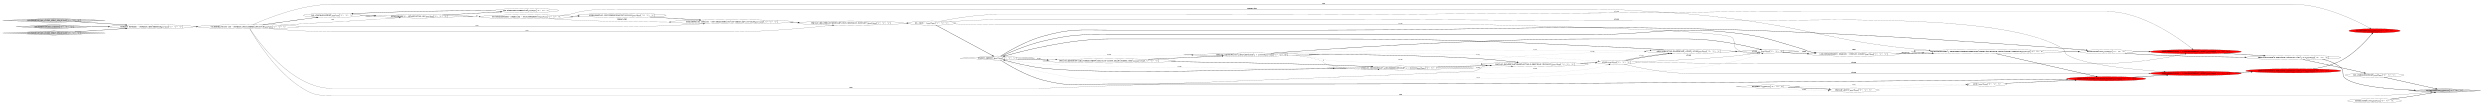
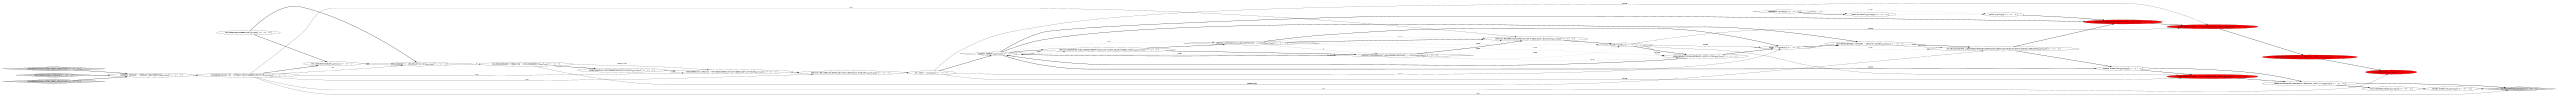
(471, 13) -> (334, 18)
(1616, 62) -> (1625, 45)
(1382, 80) -> none
(2410, 83) -> (2422, 89)
